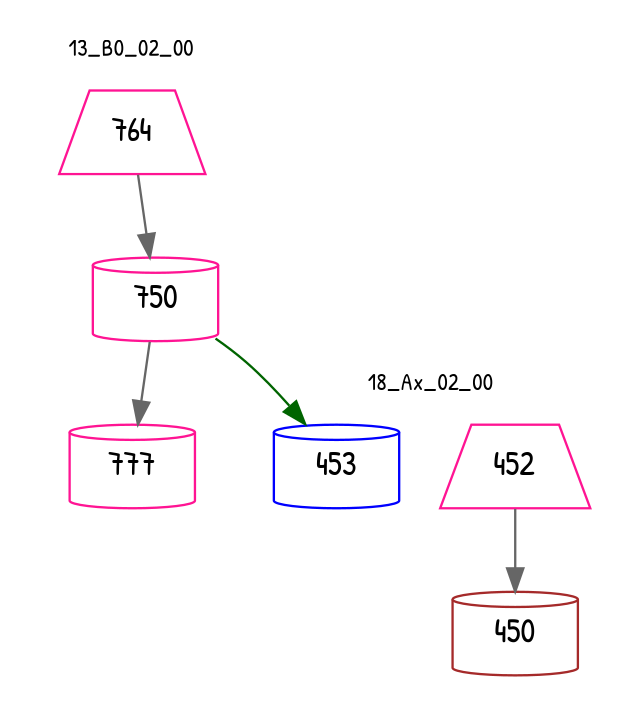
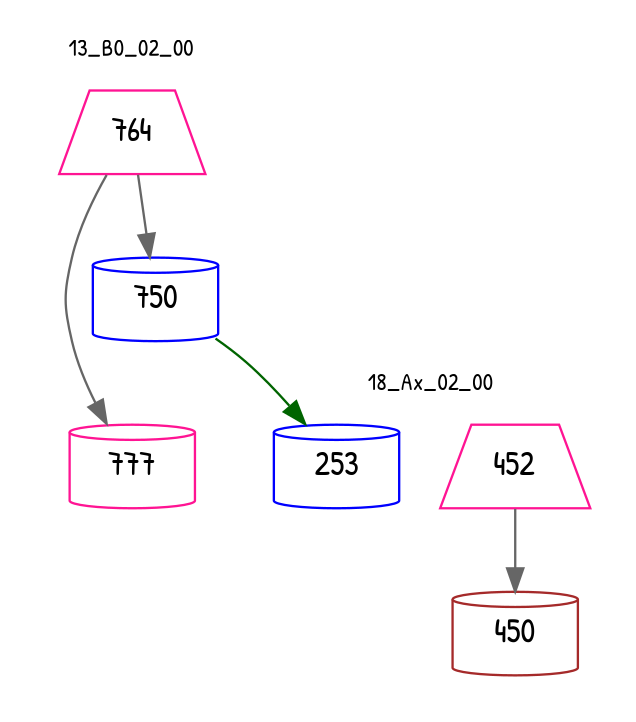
(155, 299) -> (155, 299)
(146, 372) -> (66, 287)
(337, 466) -> (337, 466)
